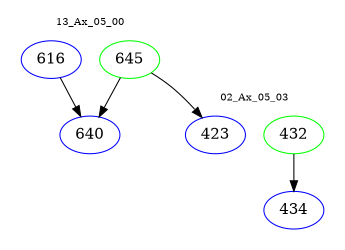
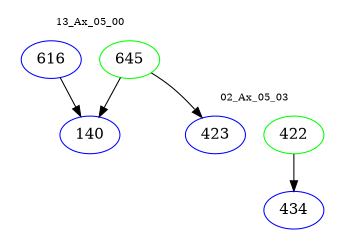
(90, 135) -> (90, 135)
(294, 135) -> (294, 135)
